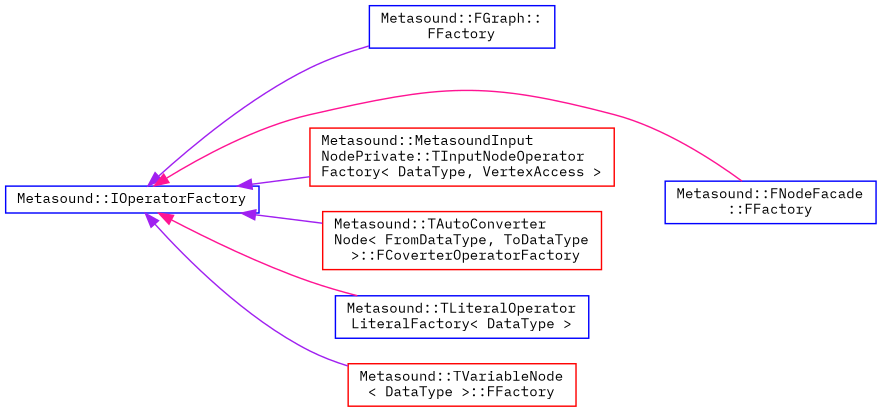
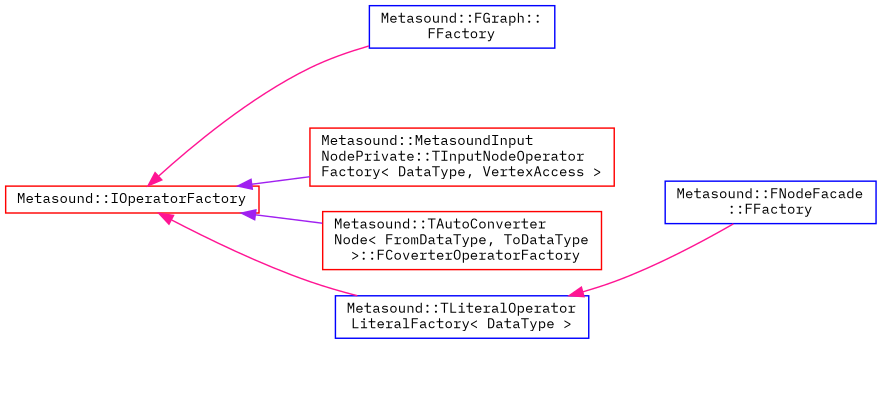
(456, 91) -> (660, 262)
(257, 99) -> (257, 99)
(132, 200) -> (132, 200)
(462, 385) -> none
